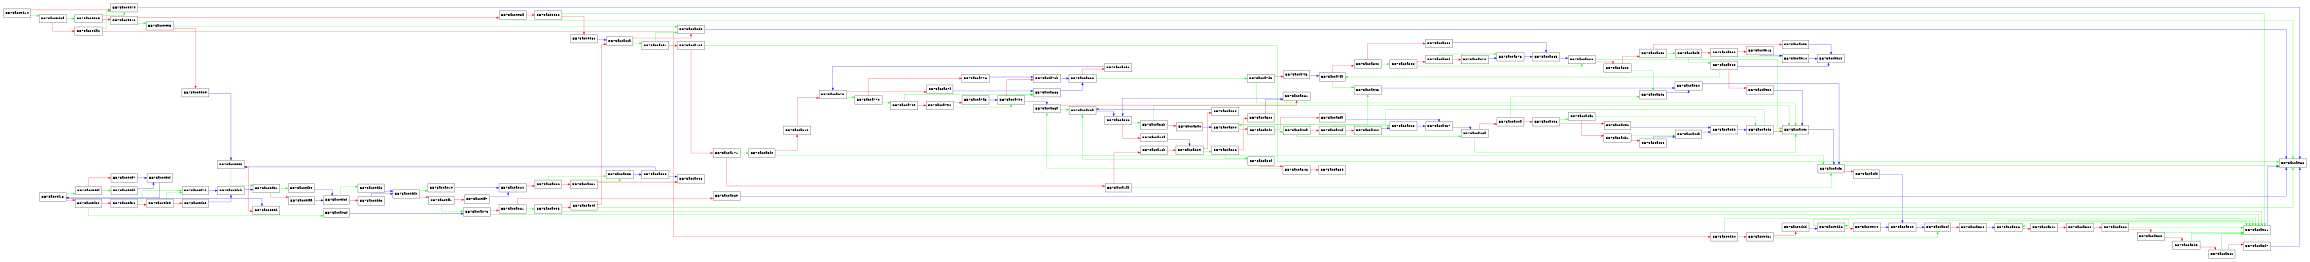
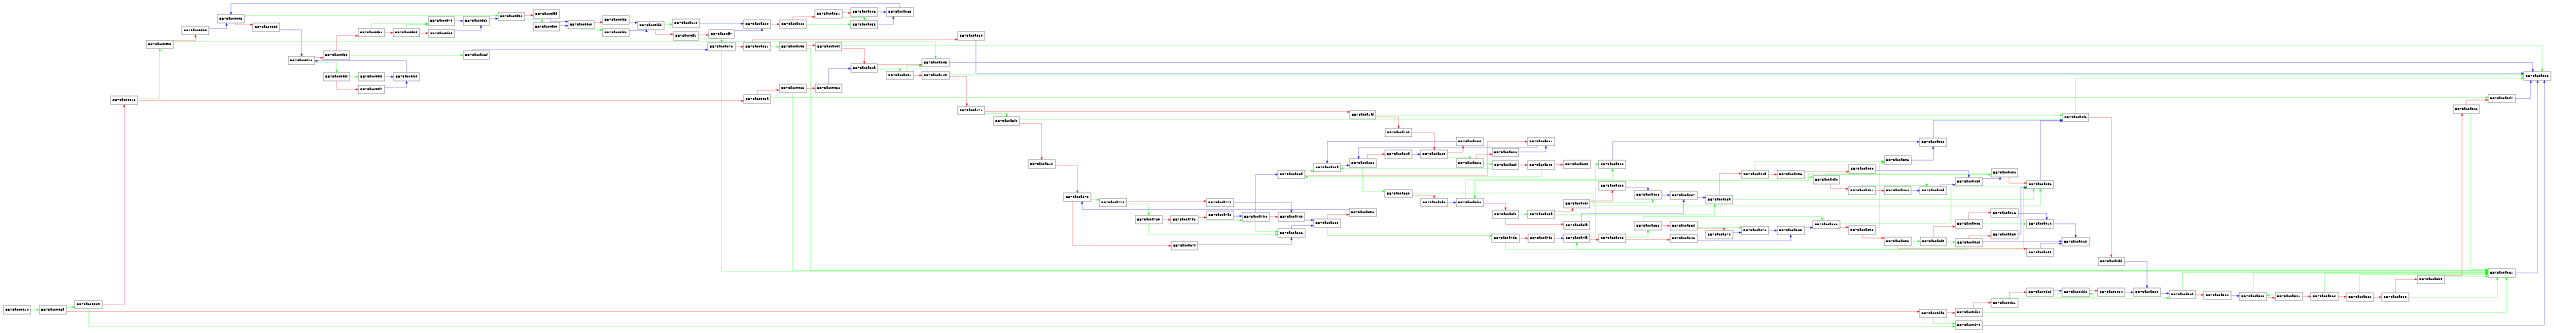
(69, 10) -> none
(1470, 20) -> (1628, 97)
(672, 177) -> (881, 12)
(162, 198) -> (302, 31)
